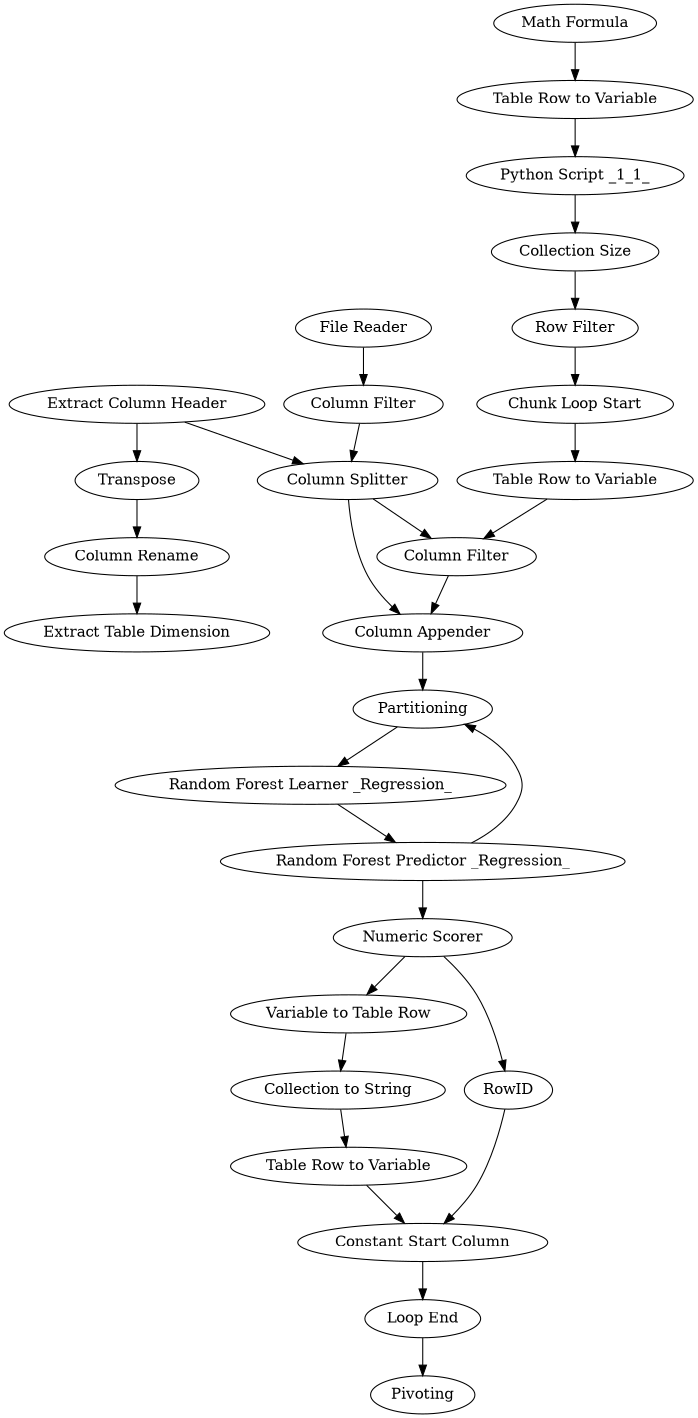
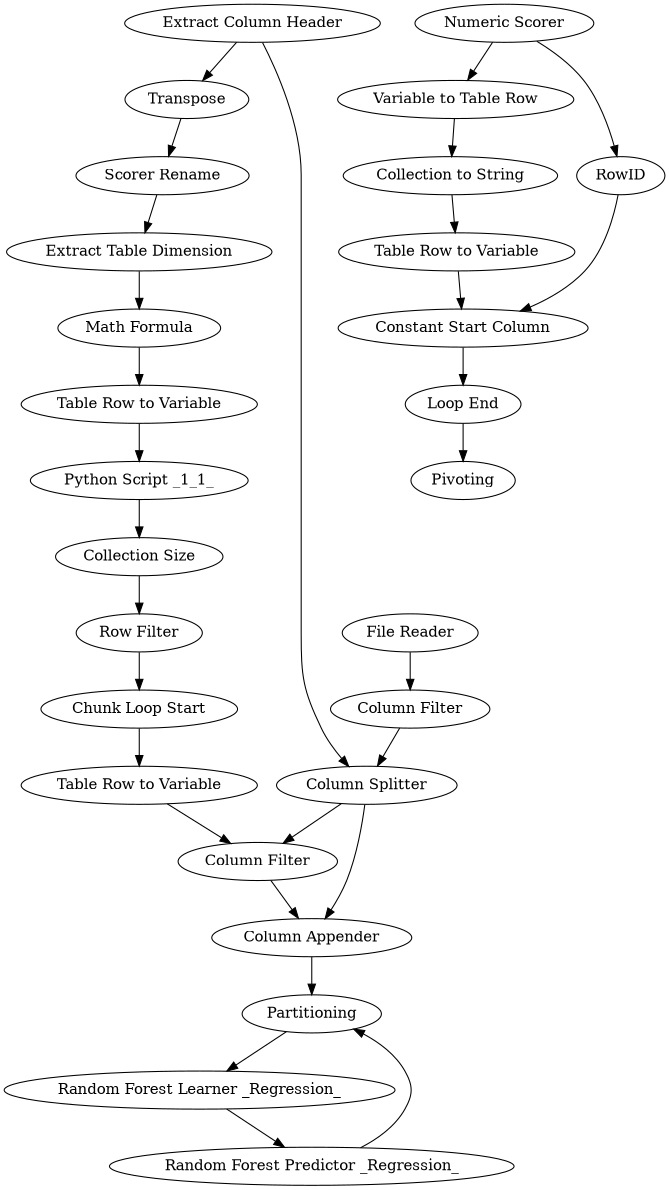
none -> (139, 285)
(137, 557) -> (163, 176)
(423, 894) -> none
